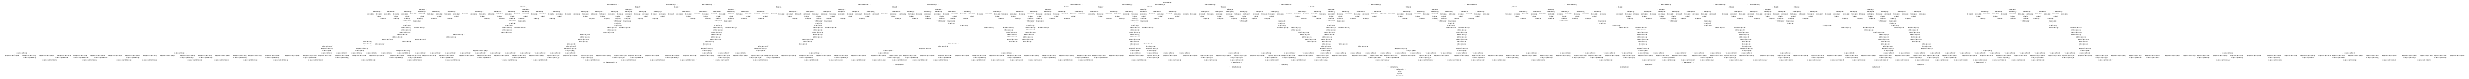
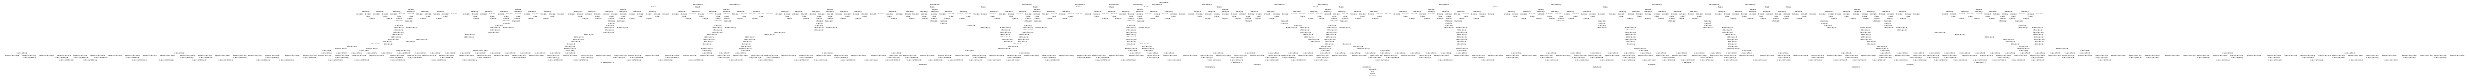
none -> (1234, 14)
